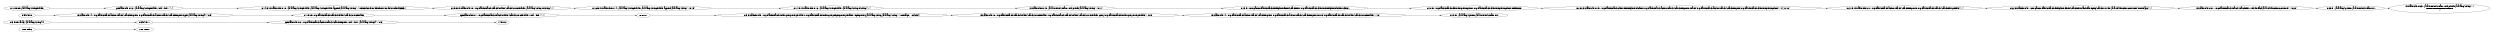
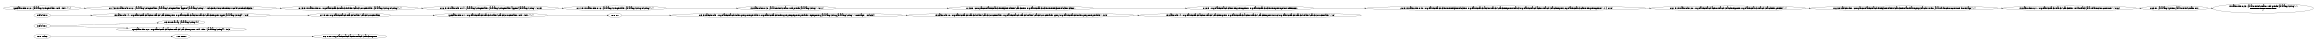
(27, 8) -> none
(1475, 15) -> none
(93, 22) -> (104, 24)
(503, 22) -> none
none -> (350, 36)
